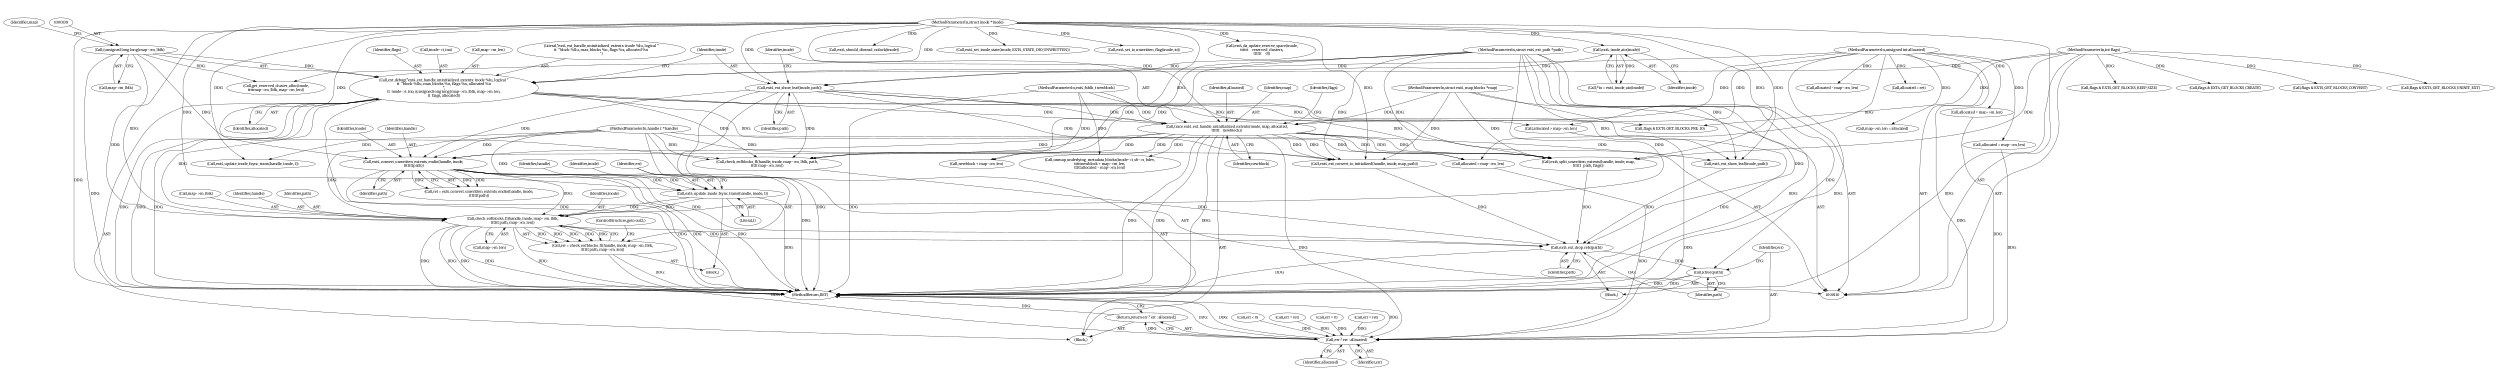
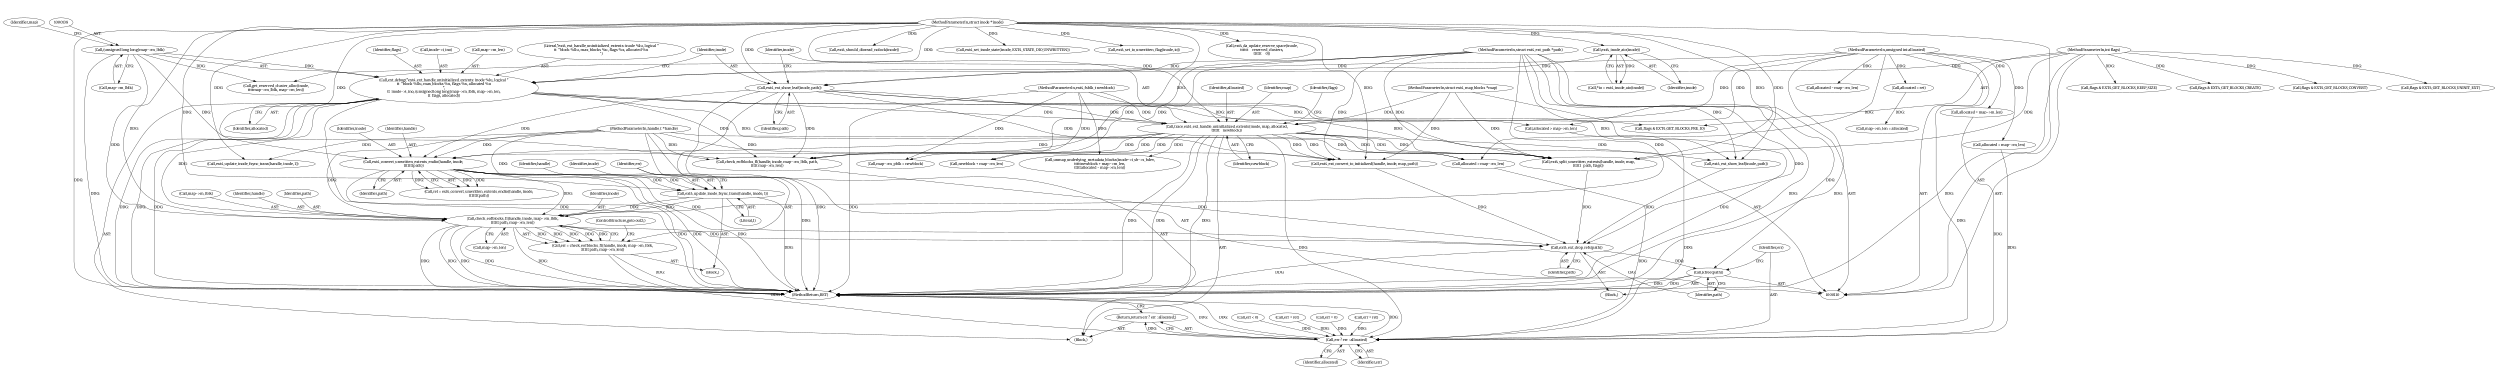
(1985, 88) -> (1985, 88)
(1941, 94) -> (1897, 106)
(1698, 117) -> (1772, 284)
none -> (896, 164)
(976, 305) -> none
